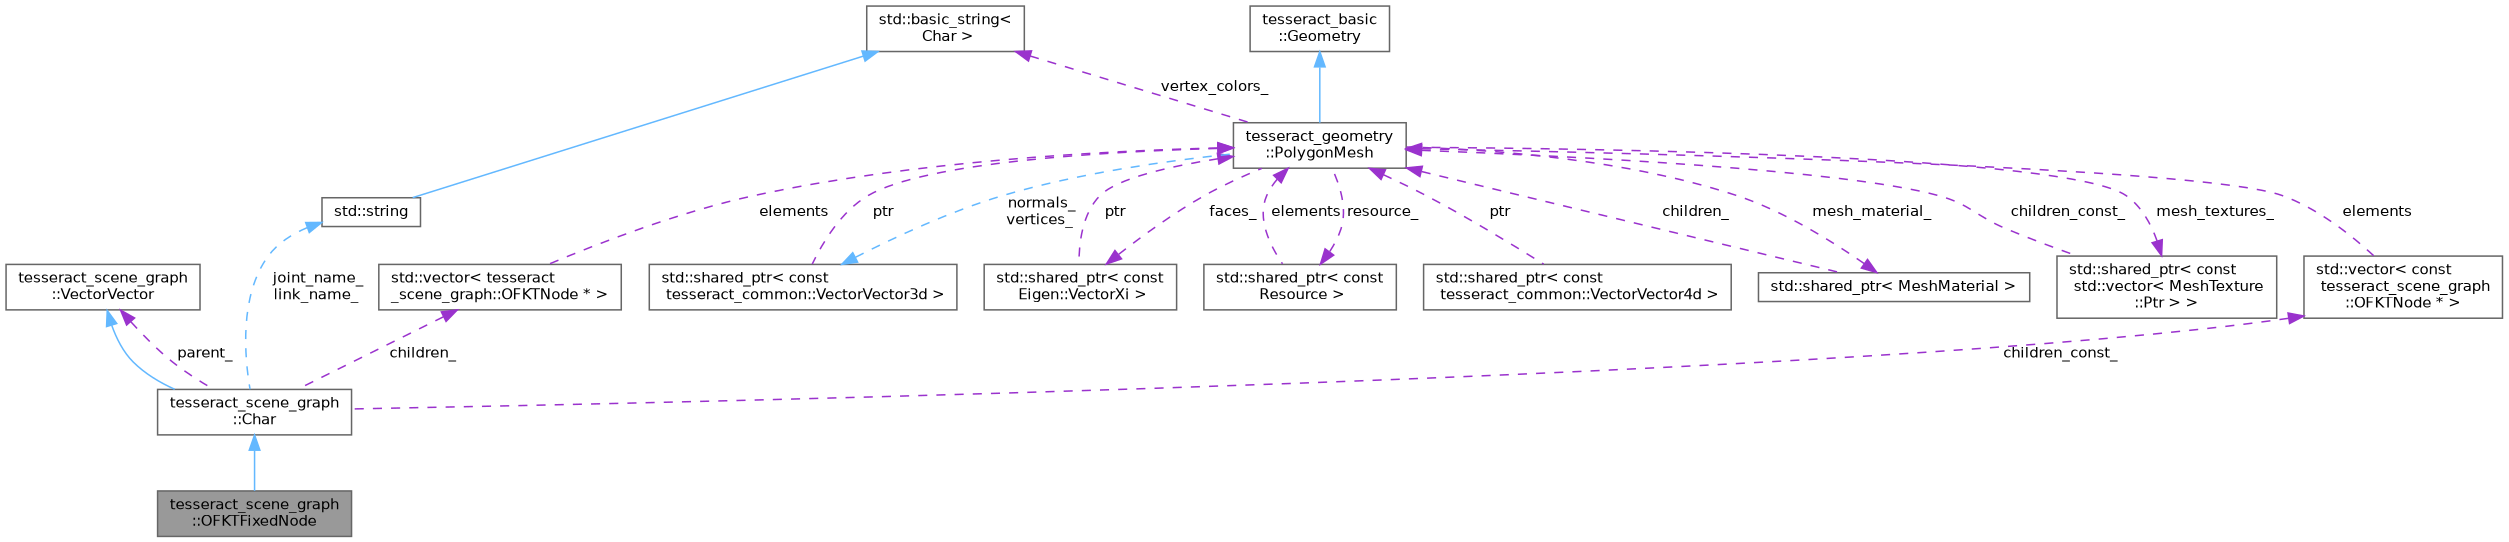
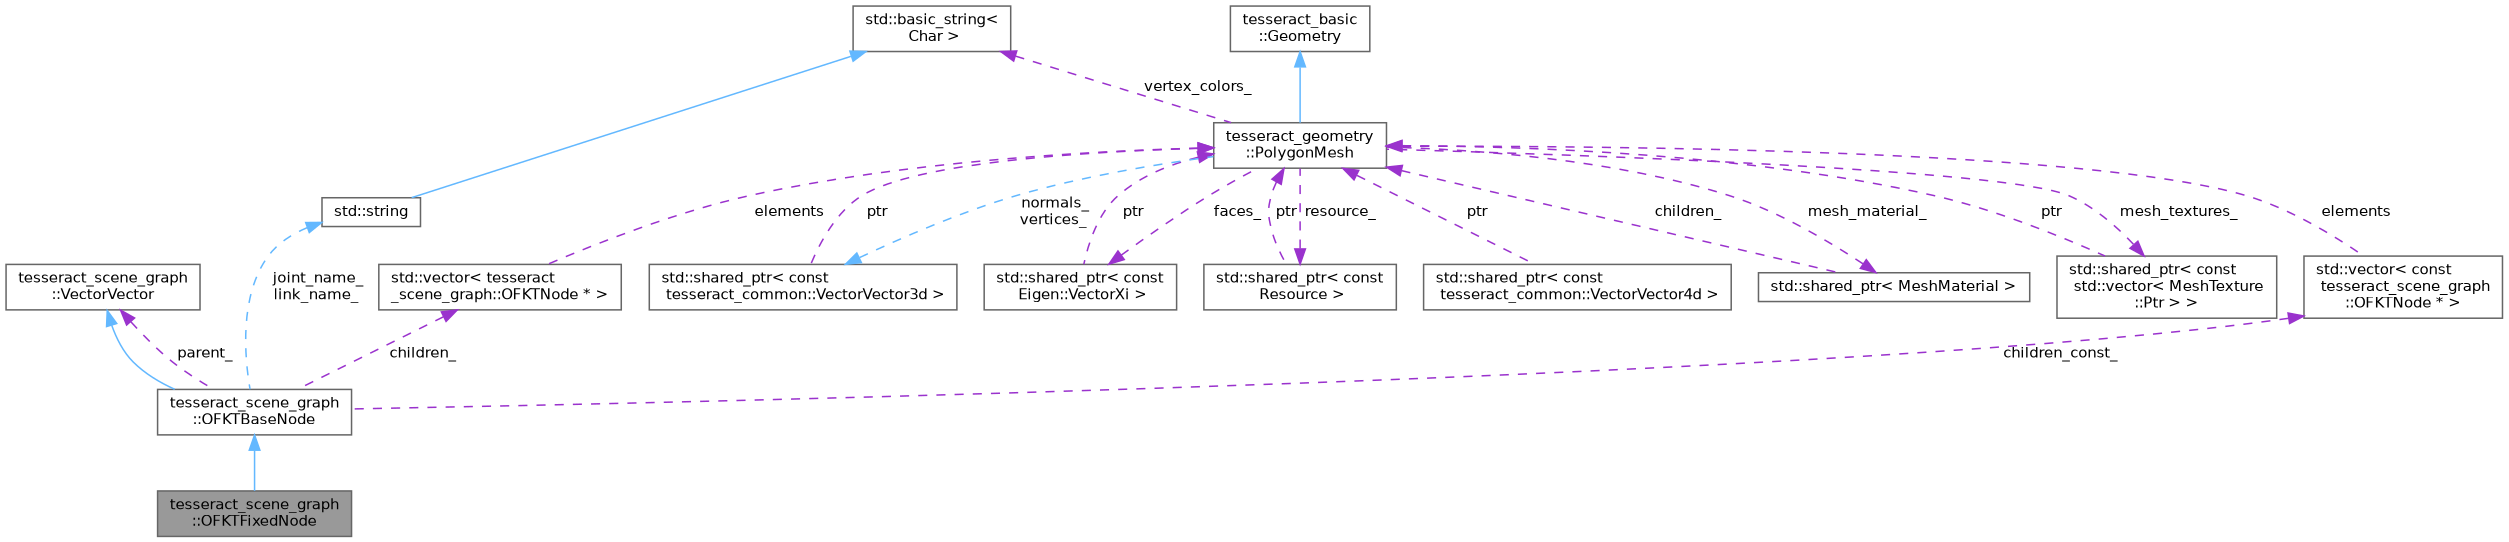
(1304, 212) -> (1284, 212)
(2066, 212) -> (2049, 212)
(255, 412) -> (255, 412)
